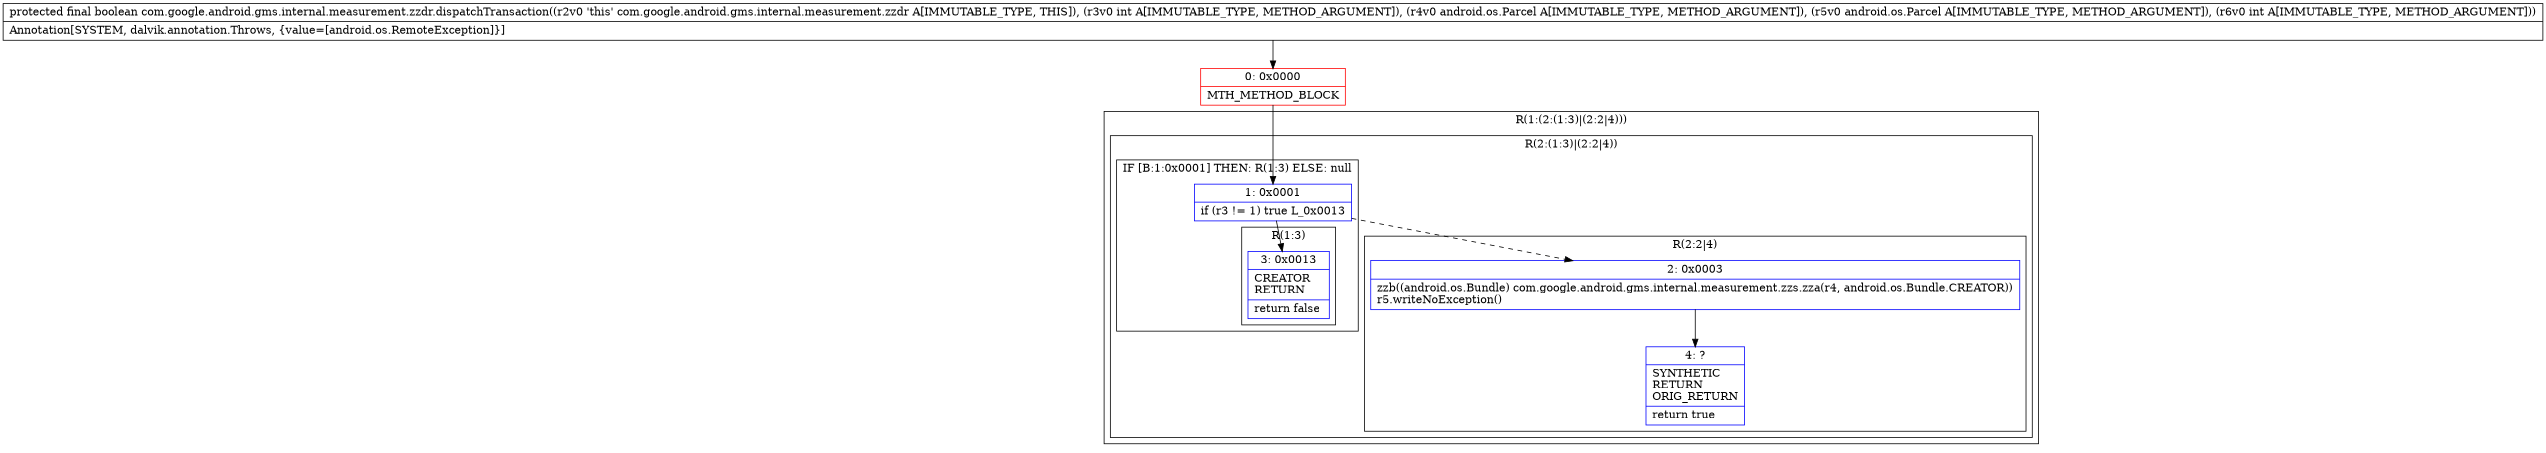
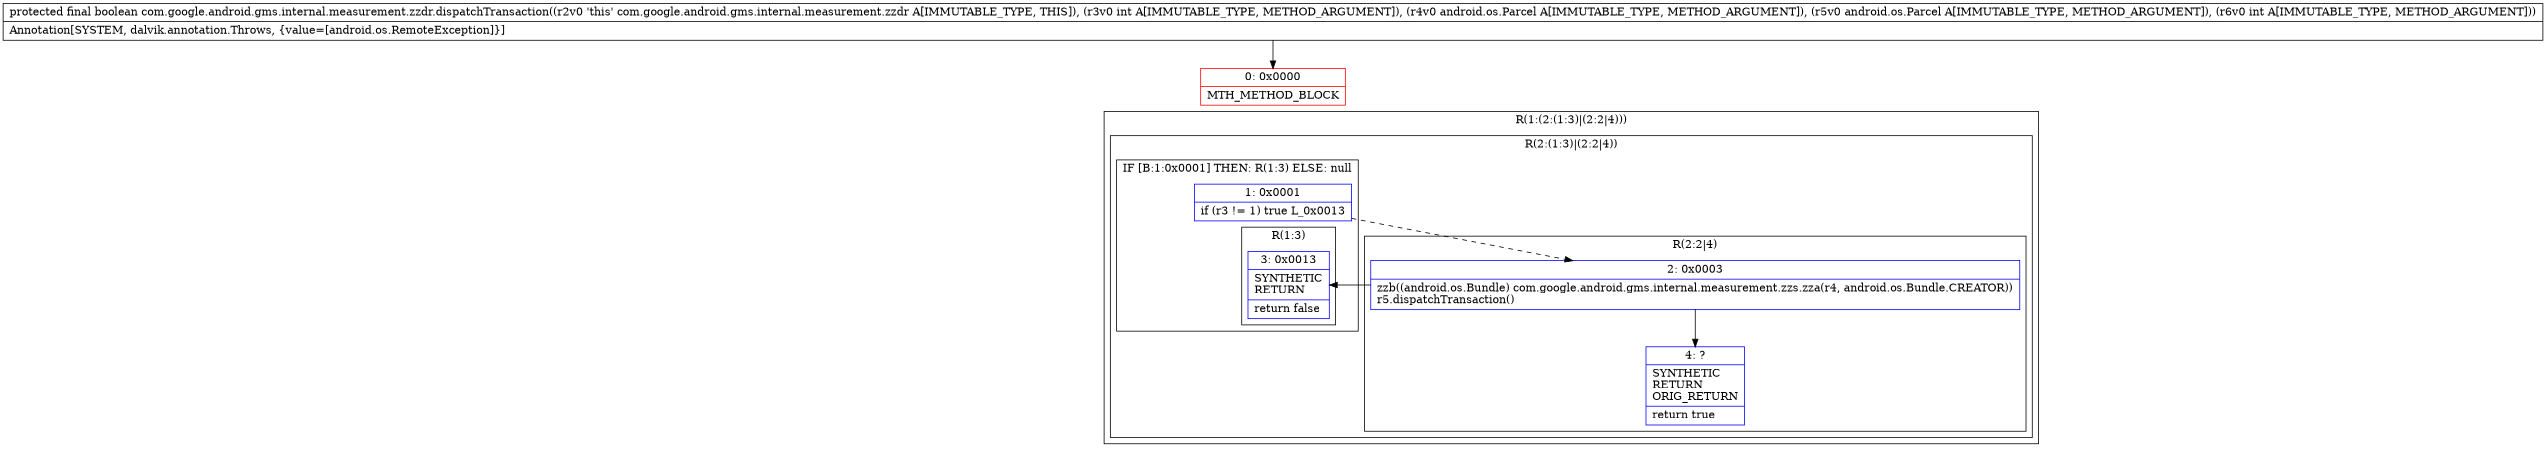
(1273, 141) -> none
(1279, 232) -> (1353, 285)
(1282, 278) -> (1289, 278)
(1440, 300) -> (1446, 300)
